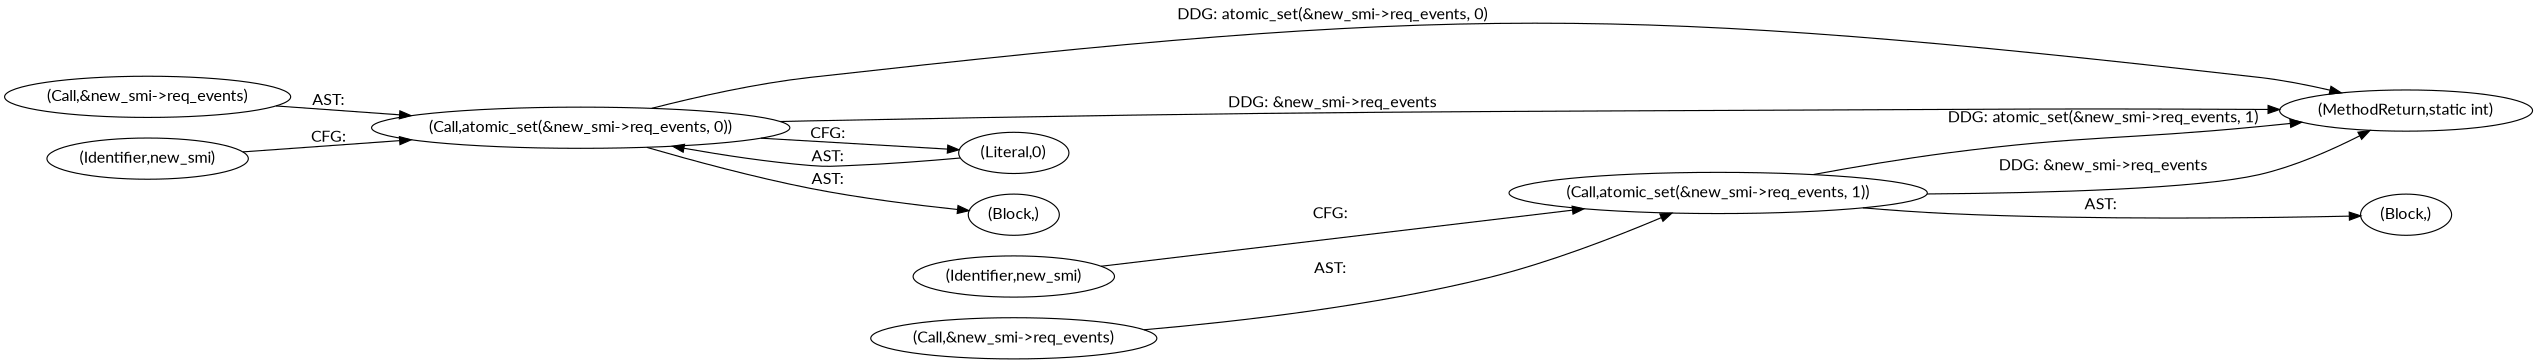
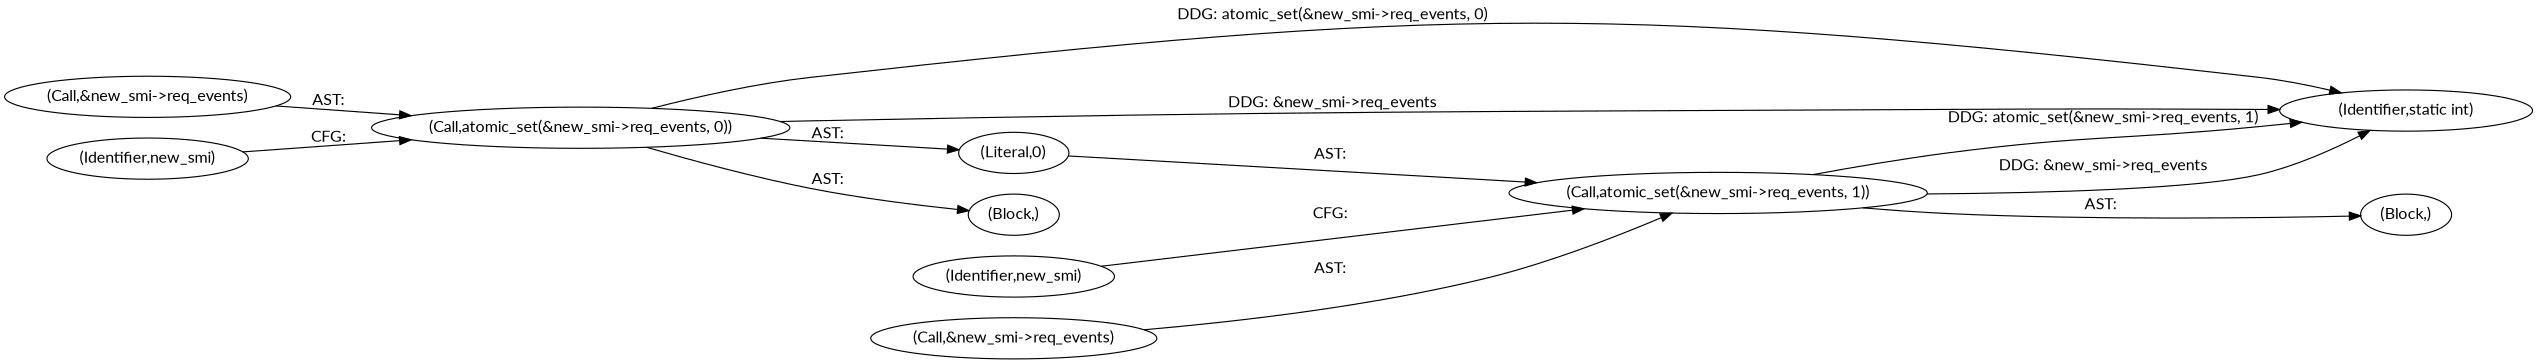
(2406, 111) -> (2406, 111)
(830, 134) -> (830, 134)
(822, 166) -> (1297, 169)
